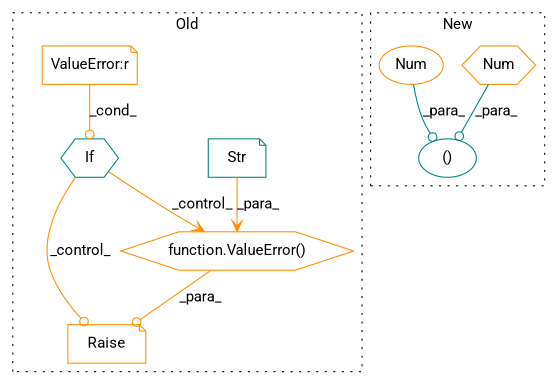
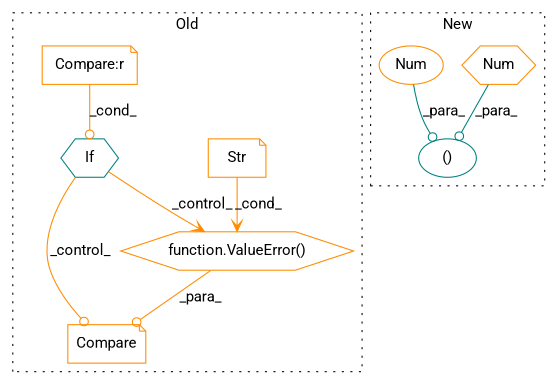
(90, 65) -> (90, 65)
(237, 158) -> (237, 158)
(258, 205) -> (258, 205)
(107, 344) -> (107, 344)
